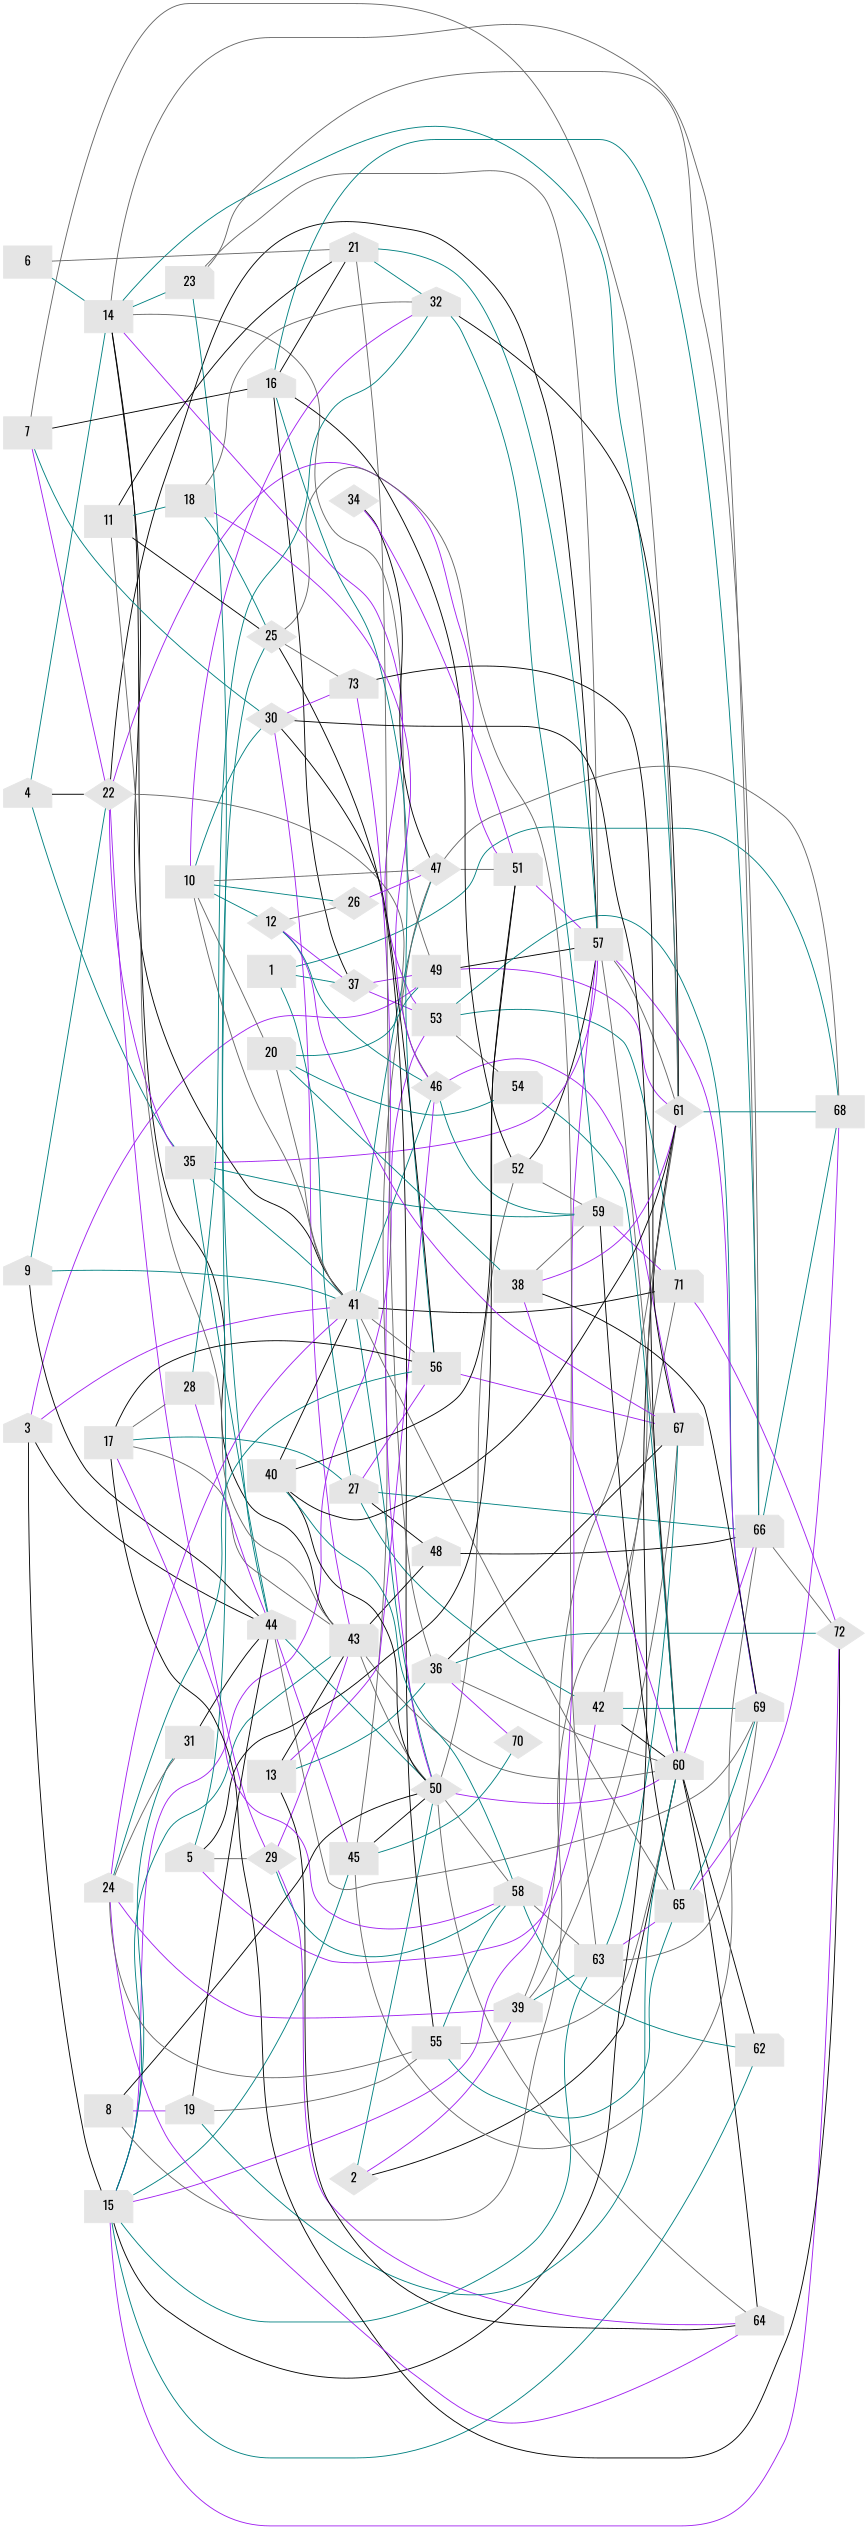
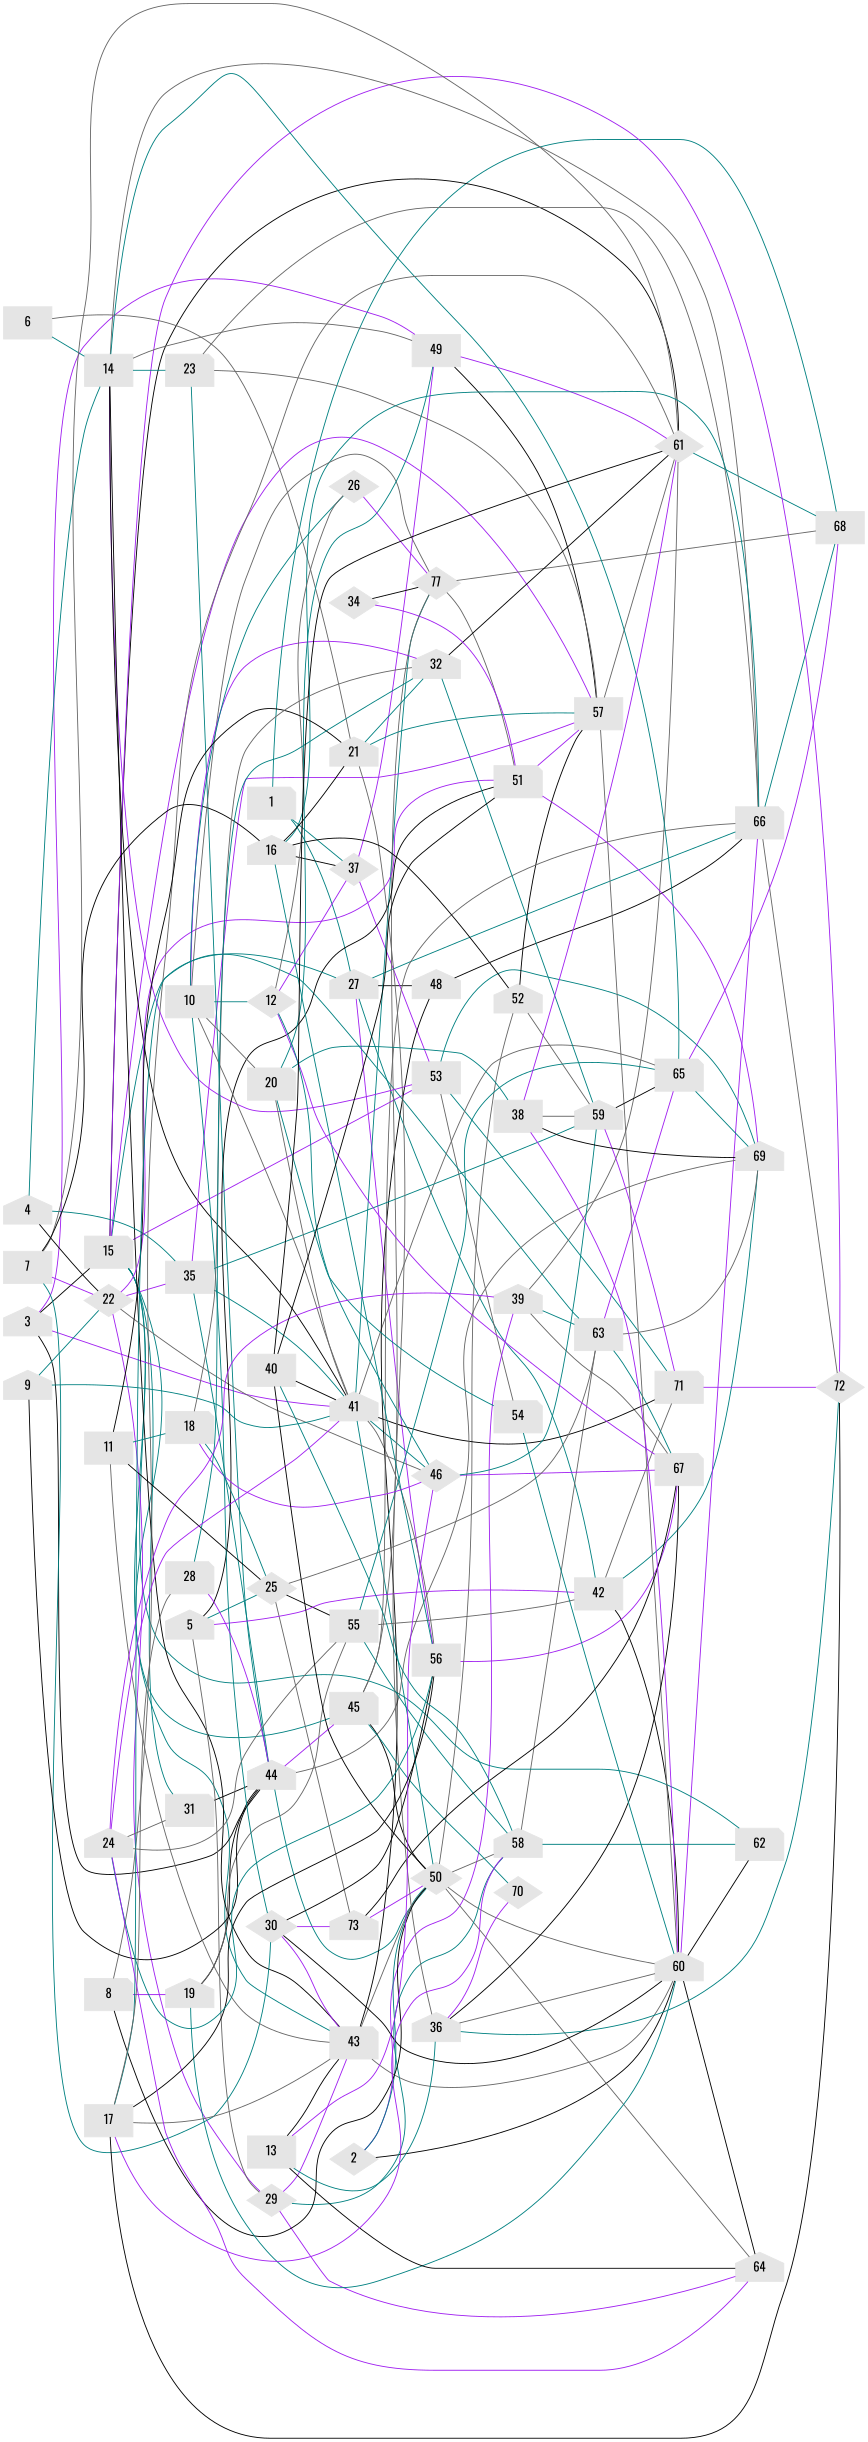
(435, 237) -> none
(616, 383) -> (475, 344)
(436, 869) -> (436, 583)
(718, 1160) -> (699, 939)
(549, 1803) -> (547, 1937)
(614, 1994) -> (477, 1615)
